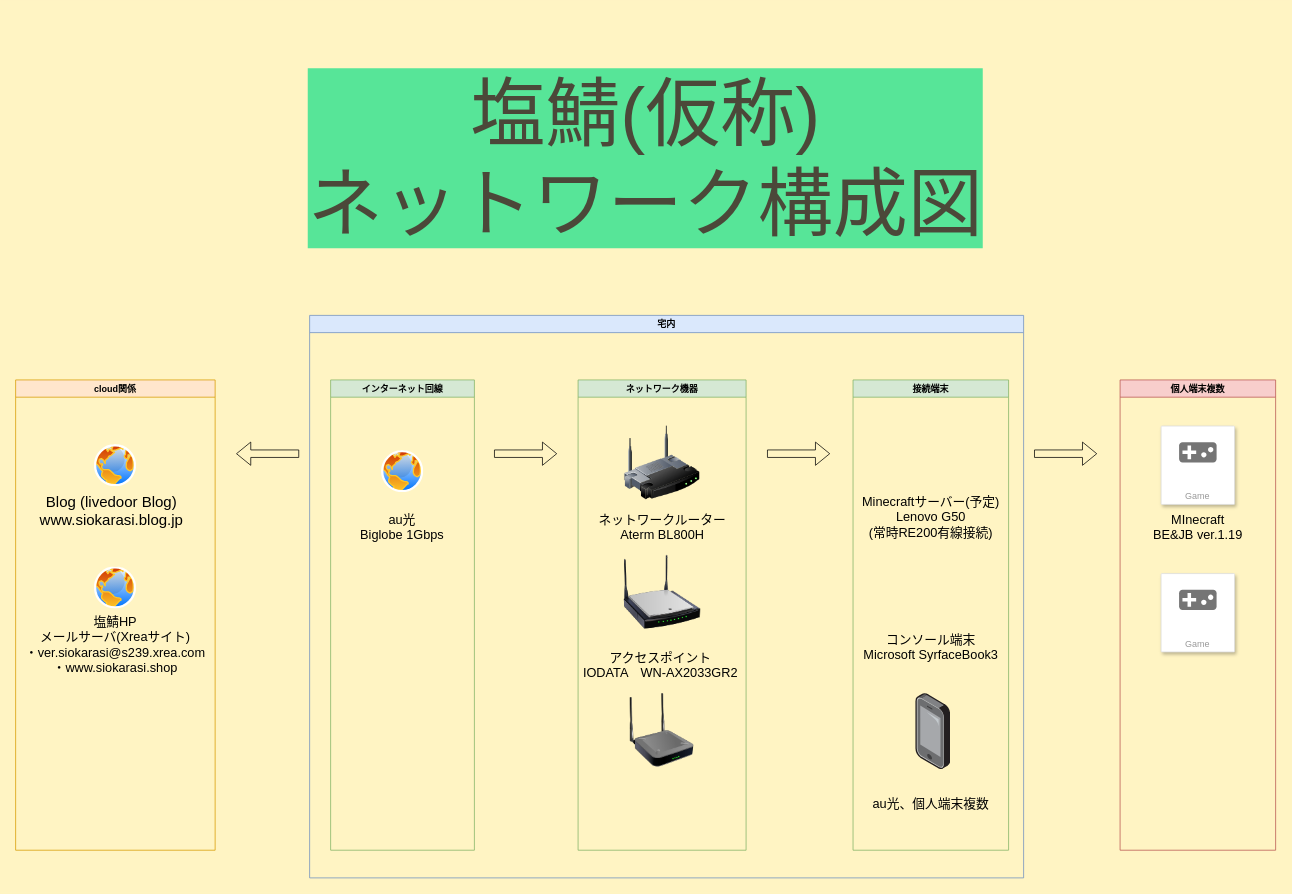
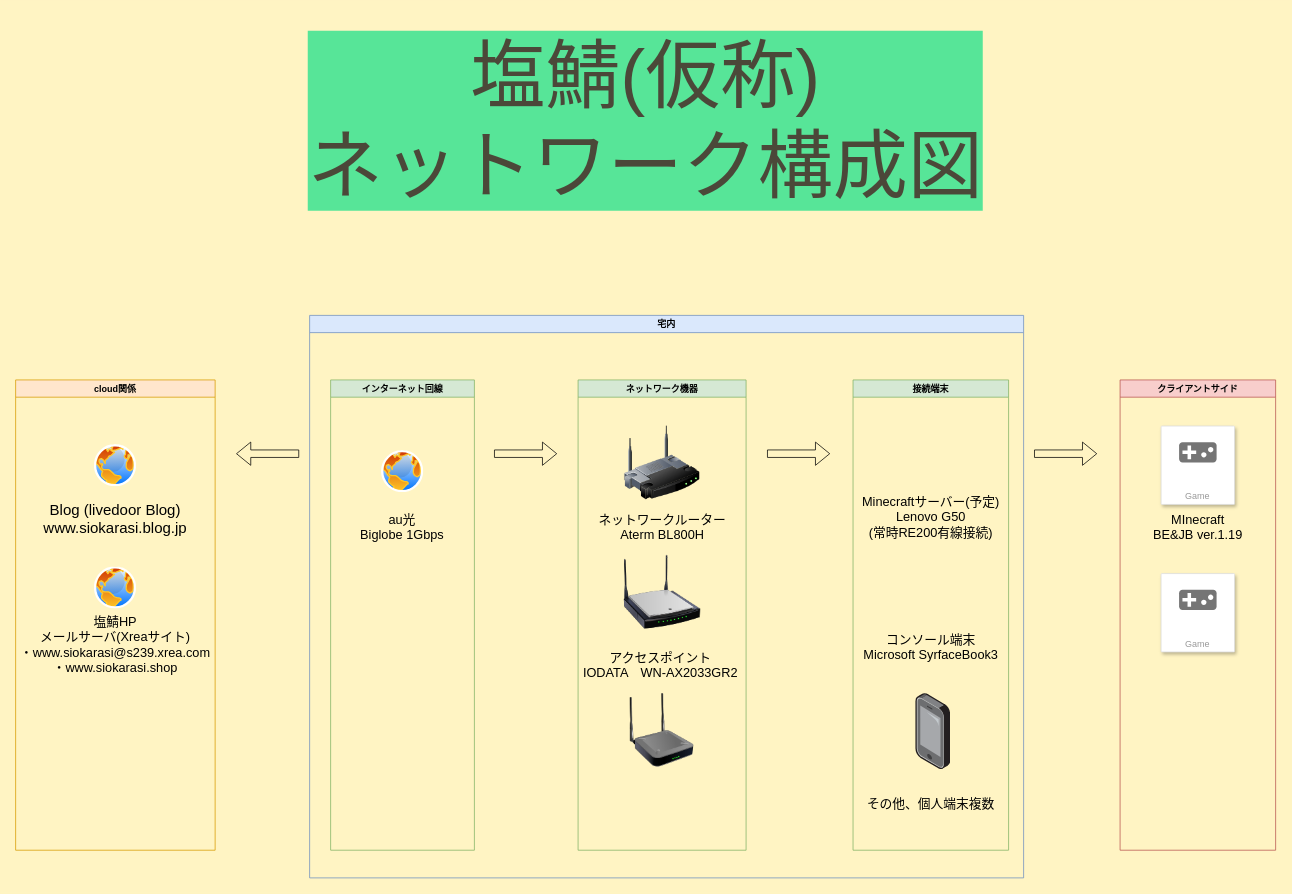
(645, 158) -> (645, 120)
(1197, 389) -> (1197, 389)
(111, 511) -> (115, 518)
(115, 645) -> (115, 645)
(931, 804) -> (931, 804)
